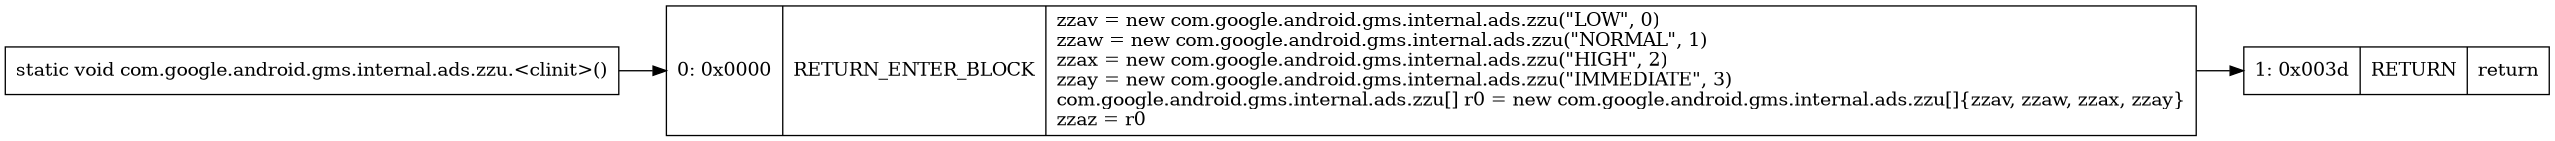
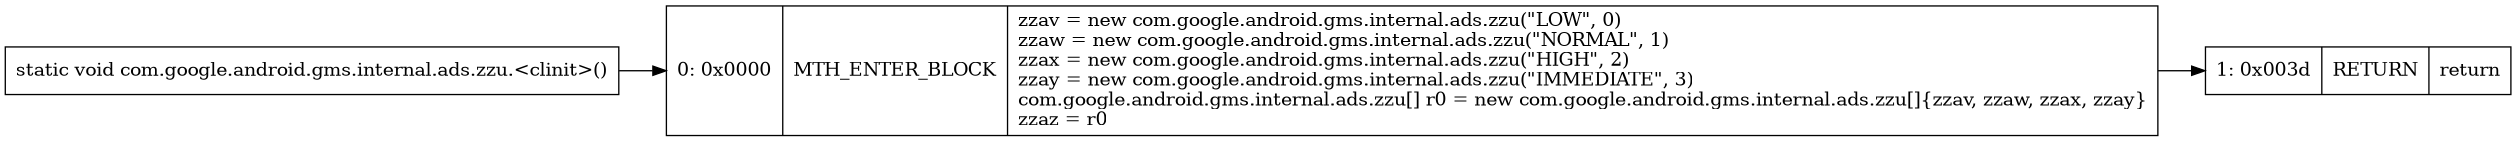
(914, 70) -> (895, 70)
